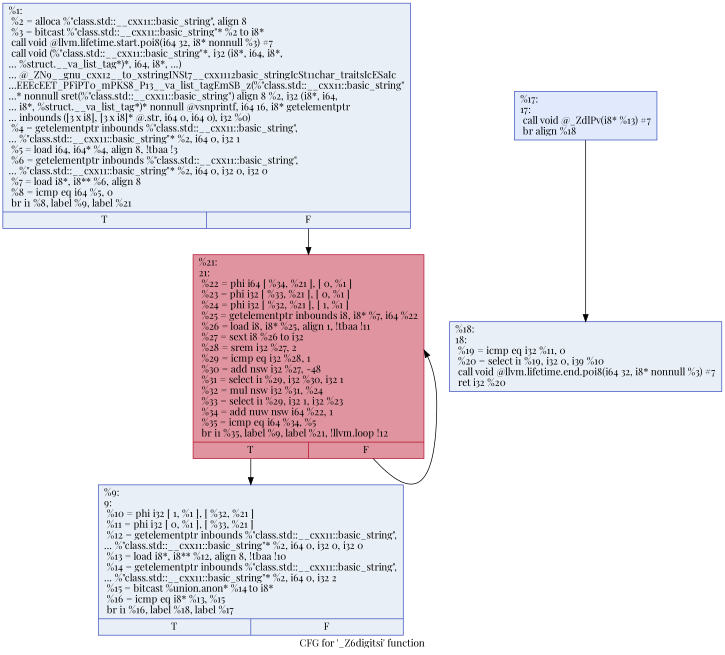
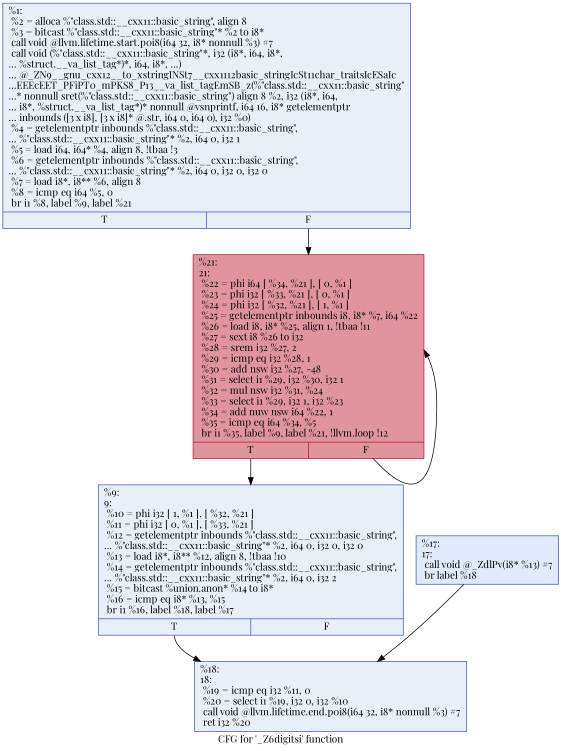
(548, 131) -> (450, 576)
(530, 362) -> (274, 701)
none -> (182, 649)
